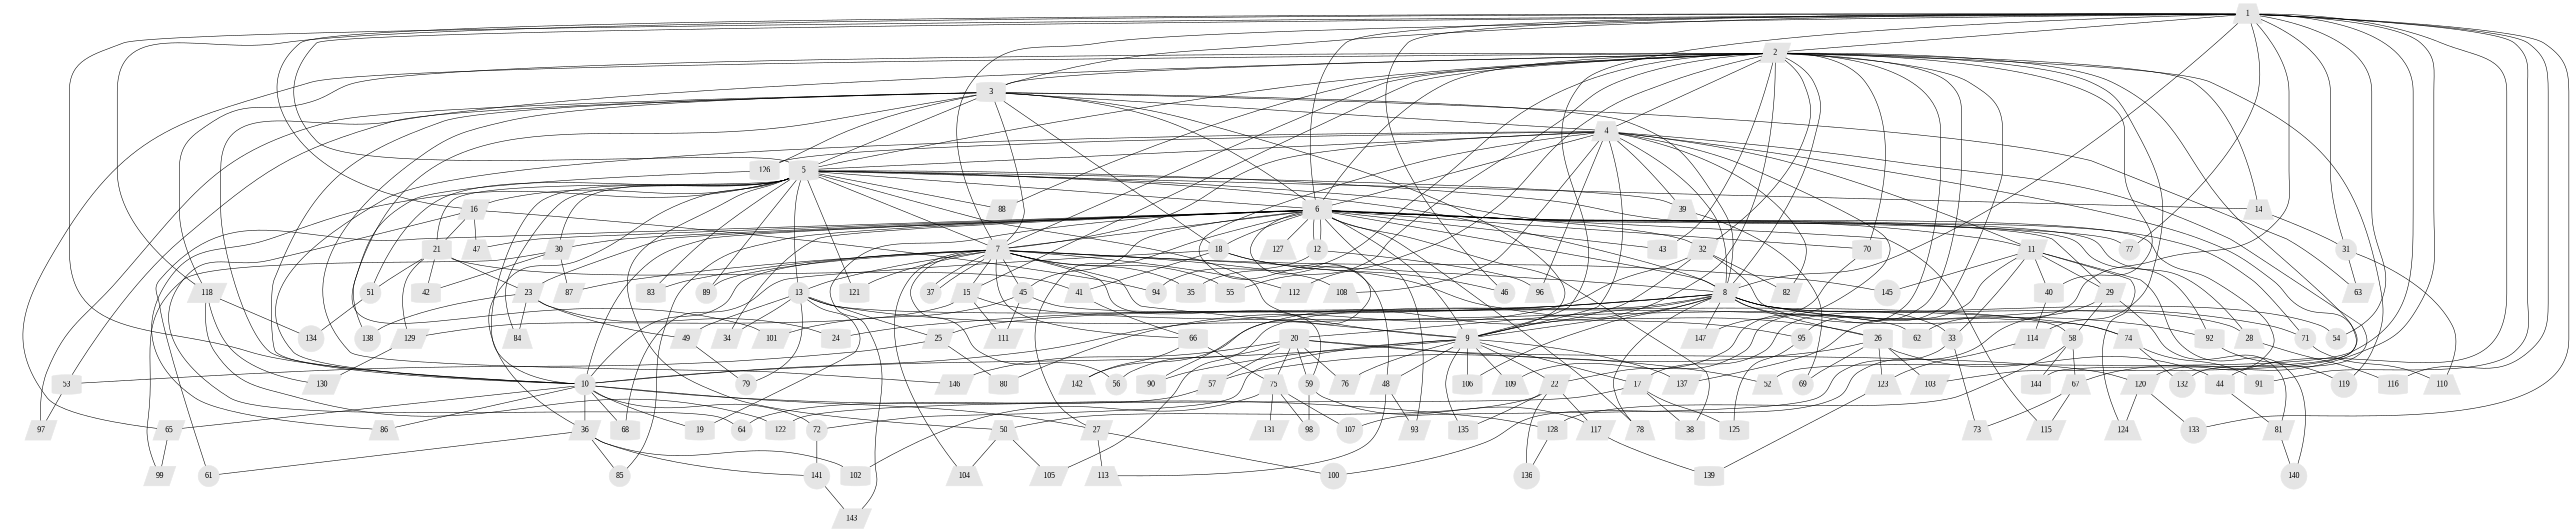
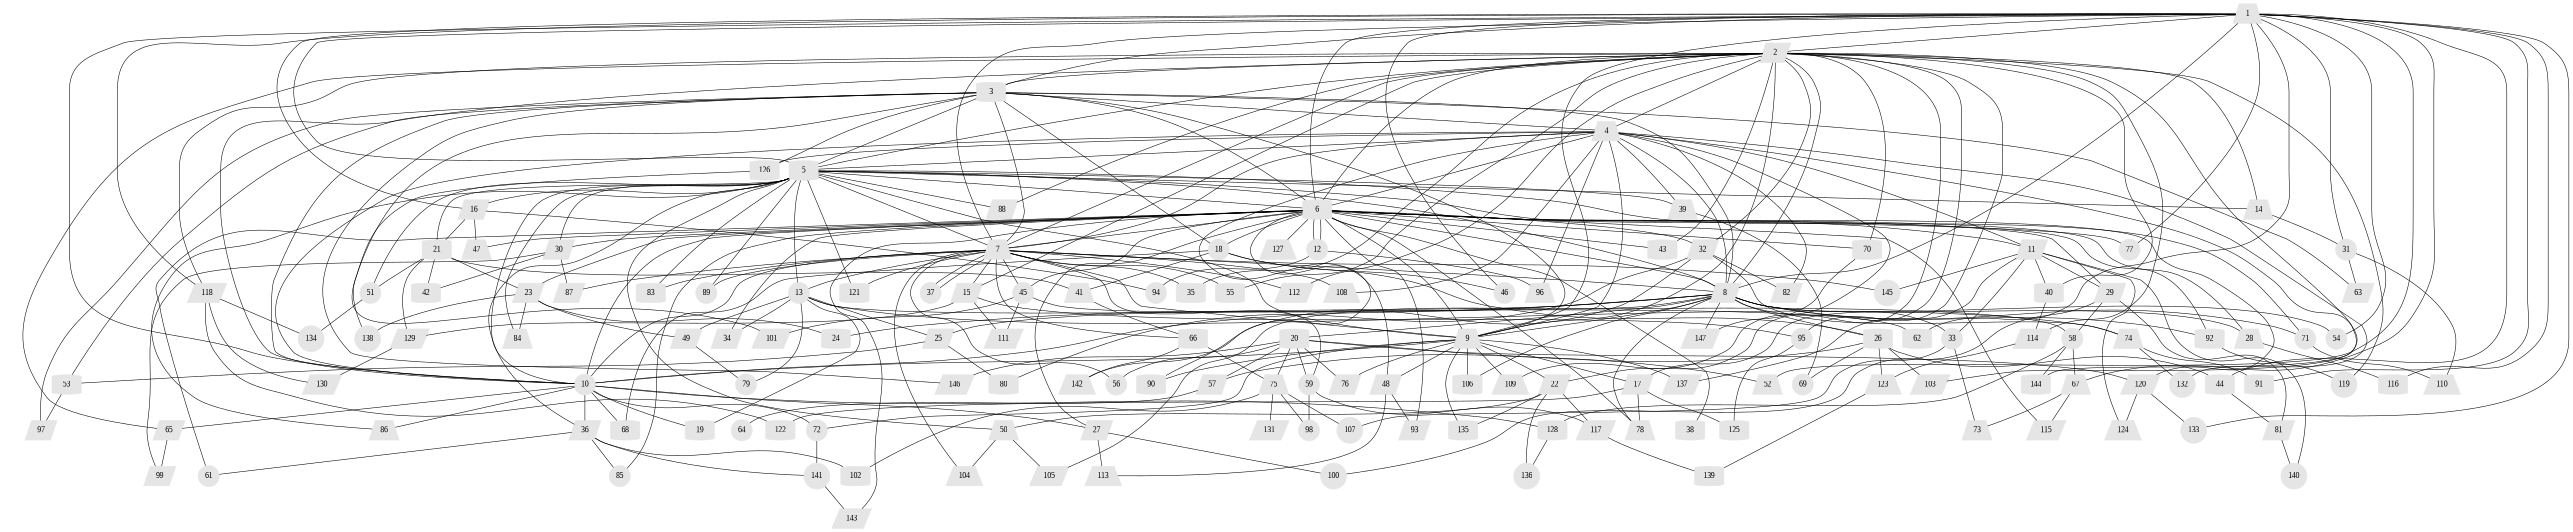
(1658, 402) -> (1638, 403)
(265, 406) -> none
